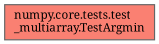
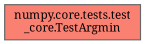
(80, 22) -> (73, 22)
